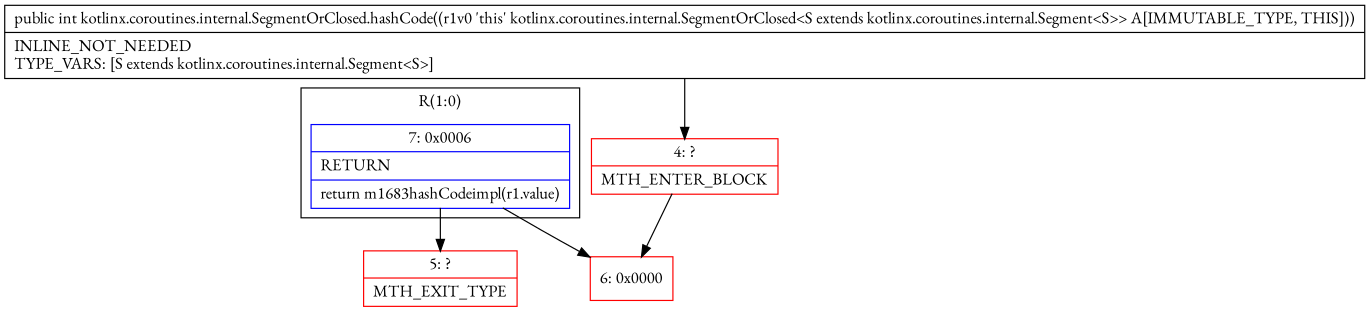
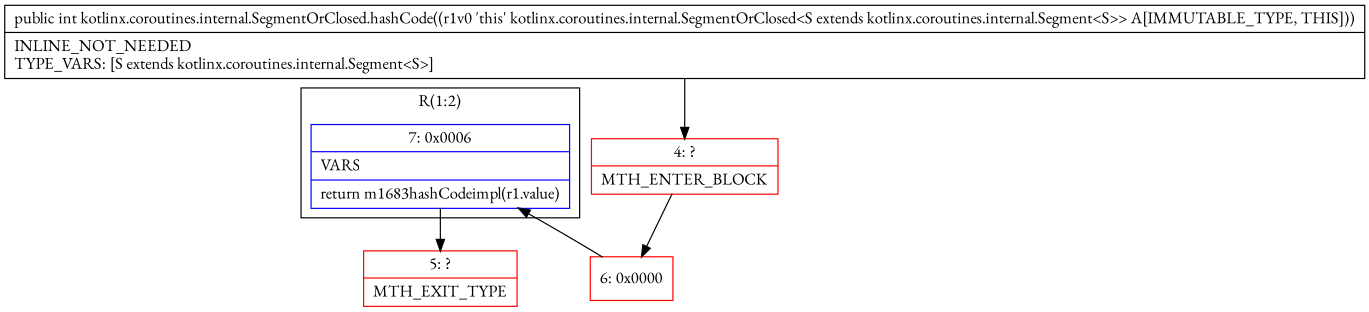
(440, 102) -> (440, 102)
(356, 165) -> (341, 165)
(541, 230) -> (566, 235)
